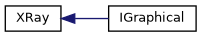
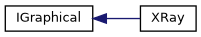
(92, 19) -> (123, 19)
